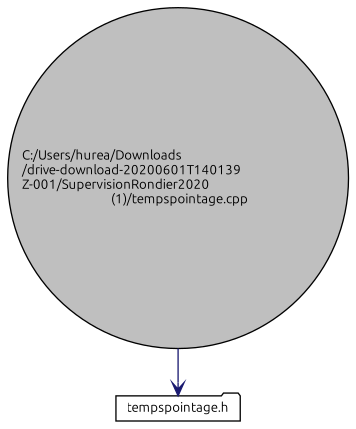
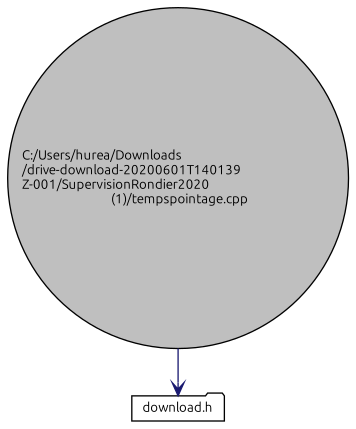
(178, 408) -> (178, 408)
